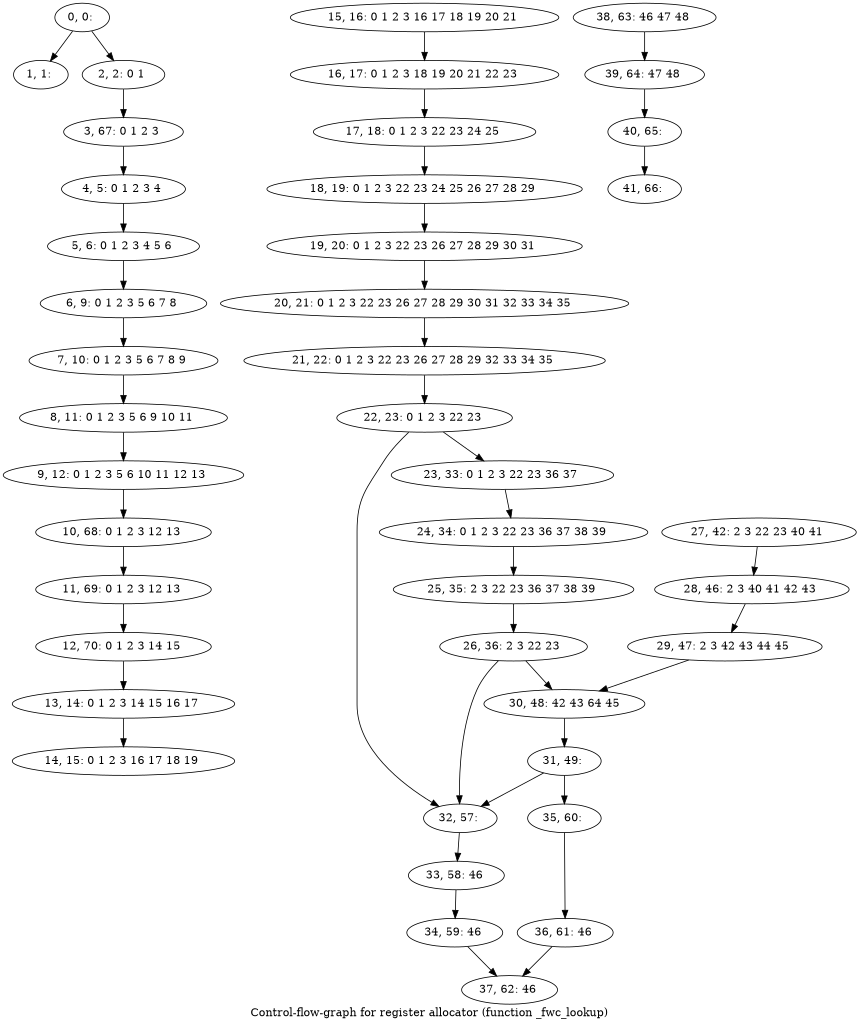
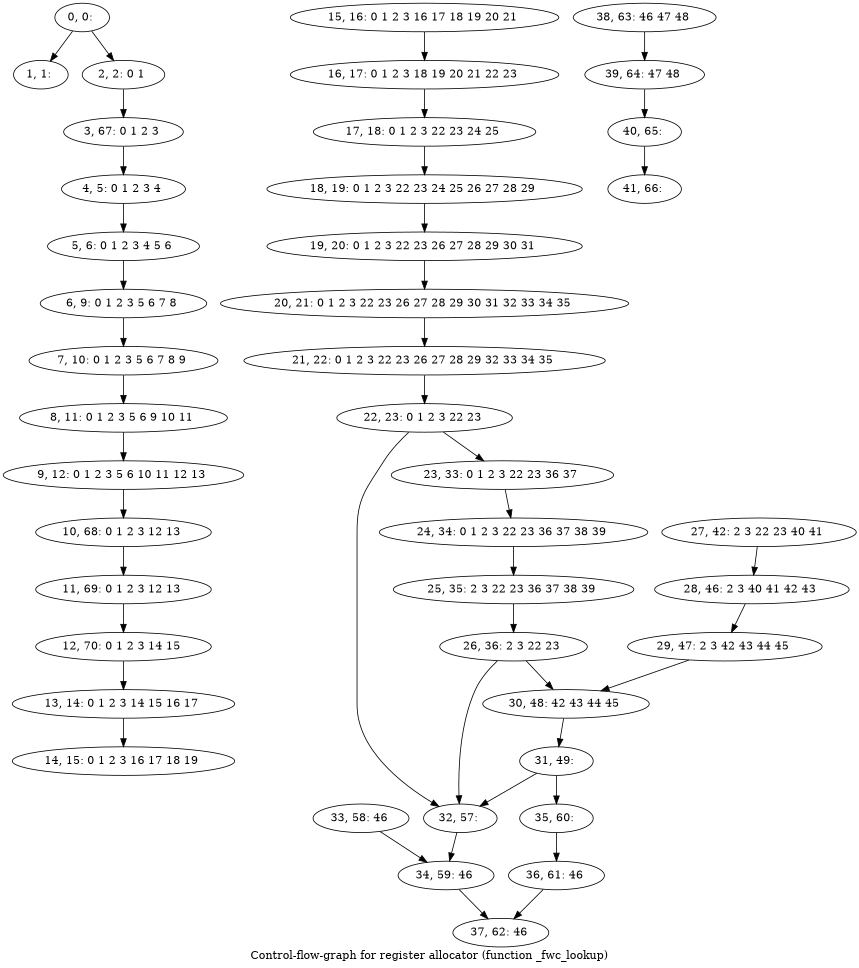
(564, 704) -> (566, 704)
(459, 843) -> (454, 843)
